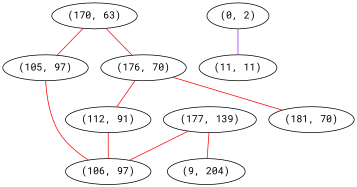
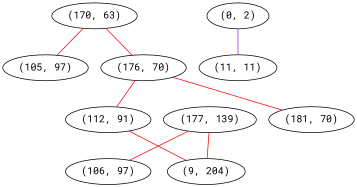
(56, 127) -> none
(108, 146) -> (153, 144)
